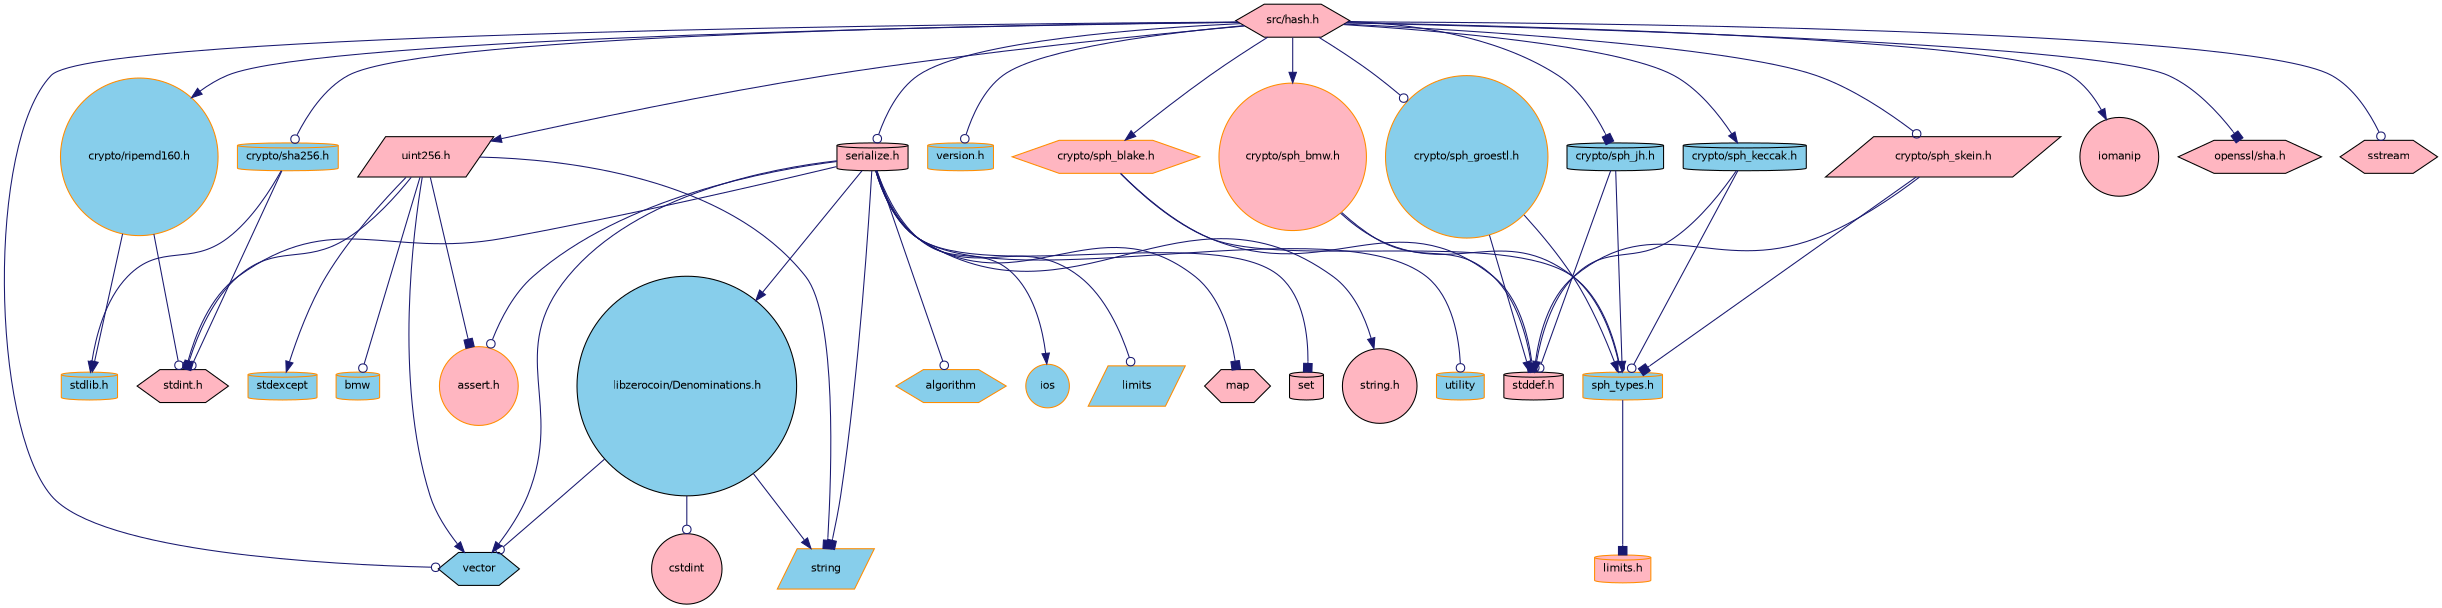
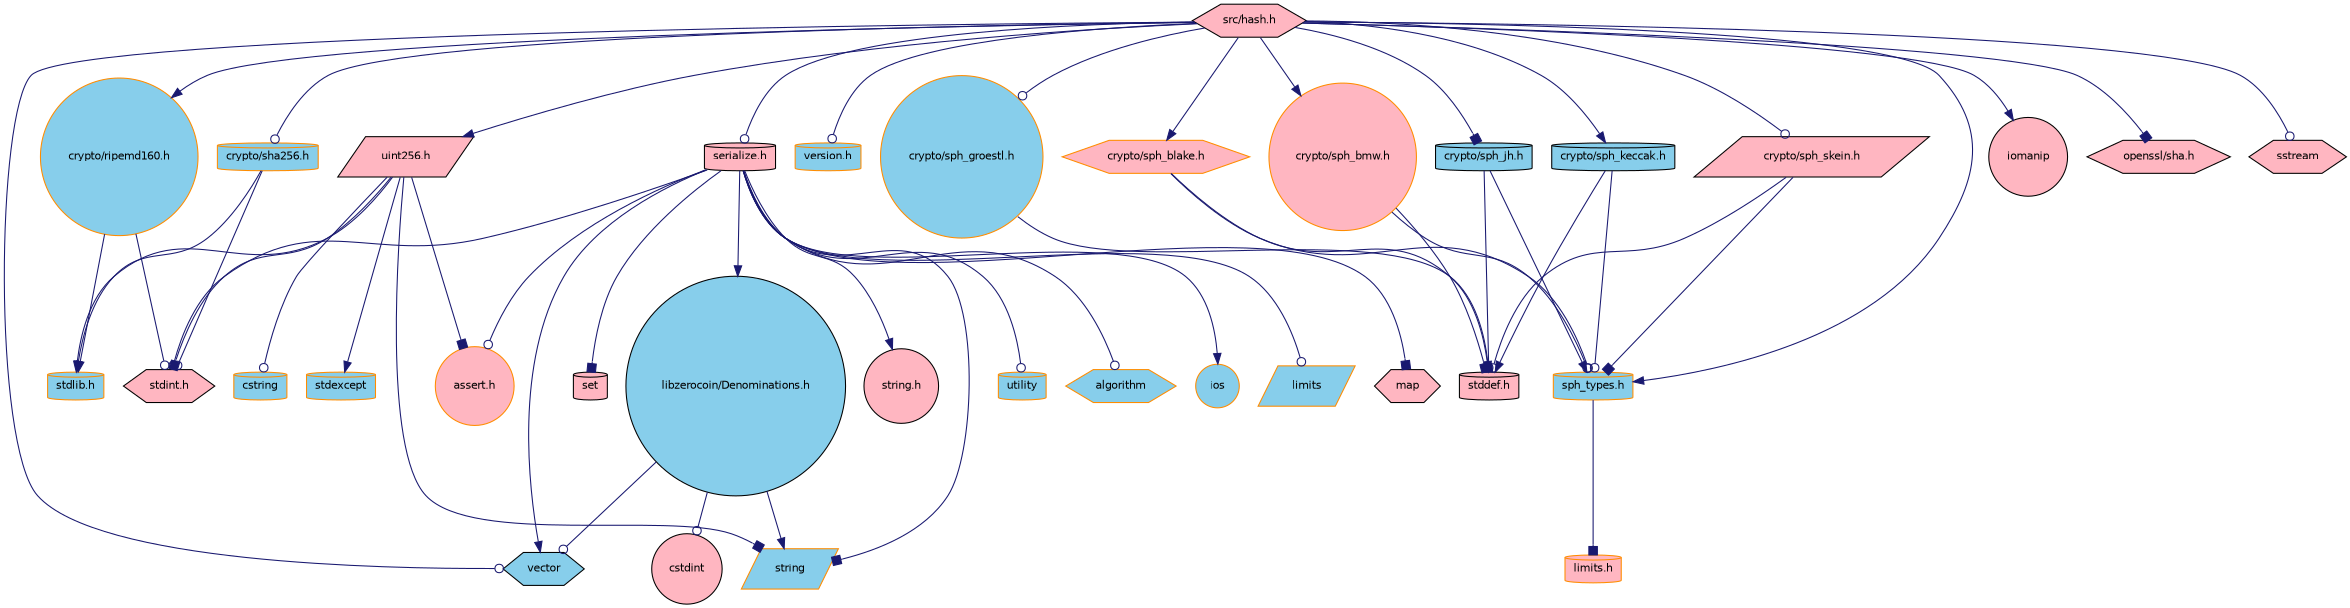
(1563, 262) -> (1936, 74)
(410, 365) -> (216, 251)
(358, 386) -> (260, 386)
